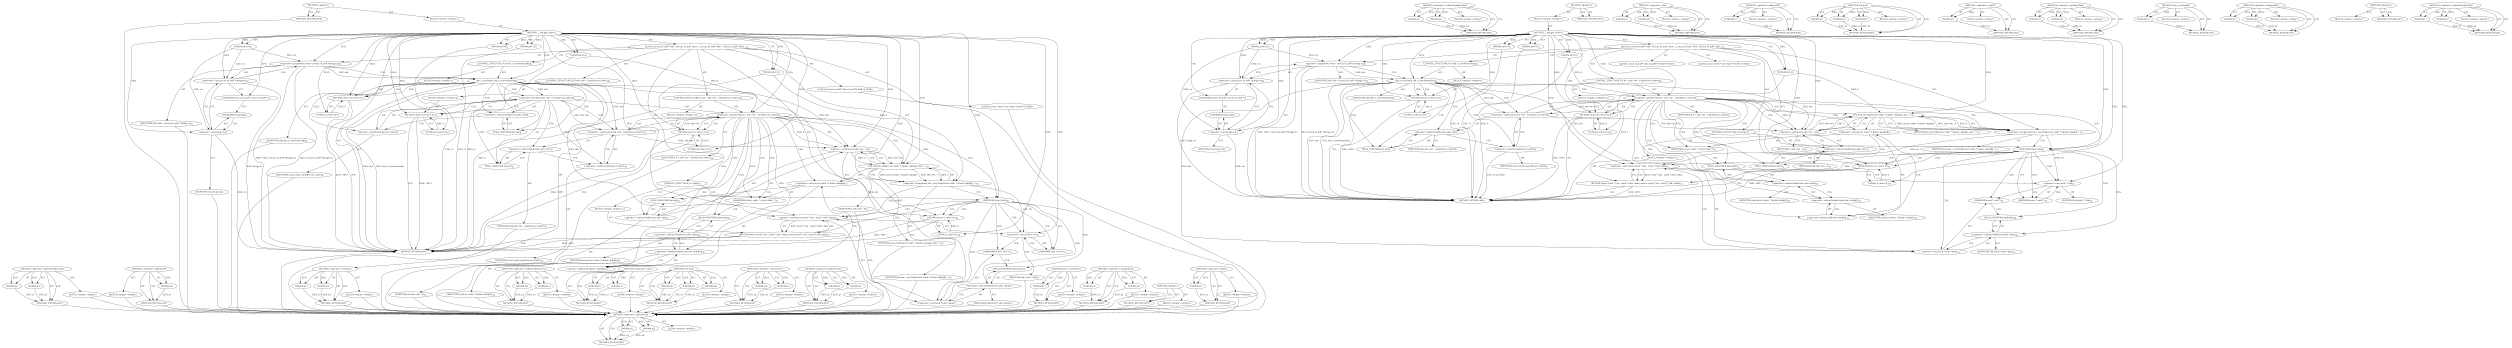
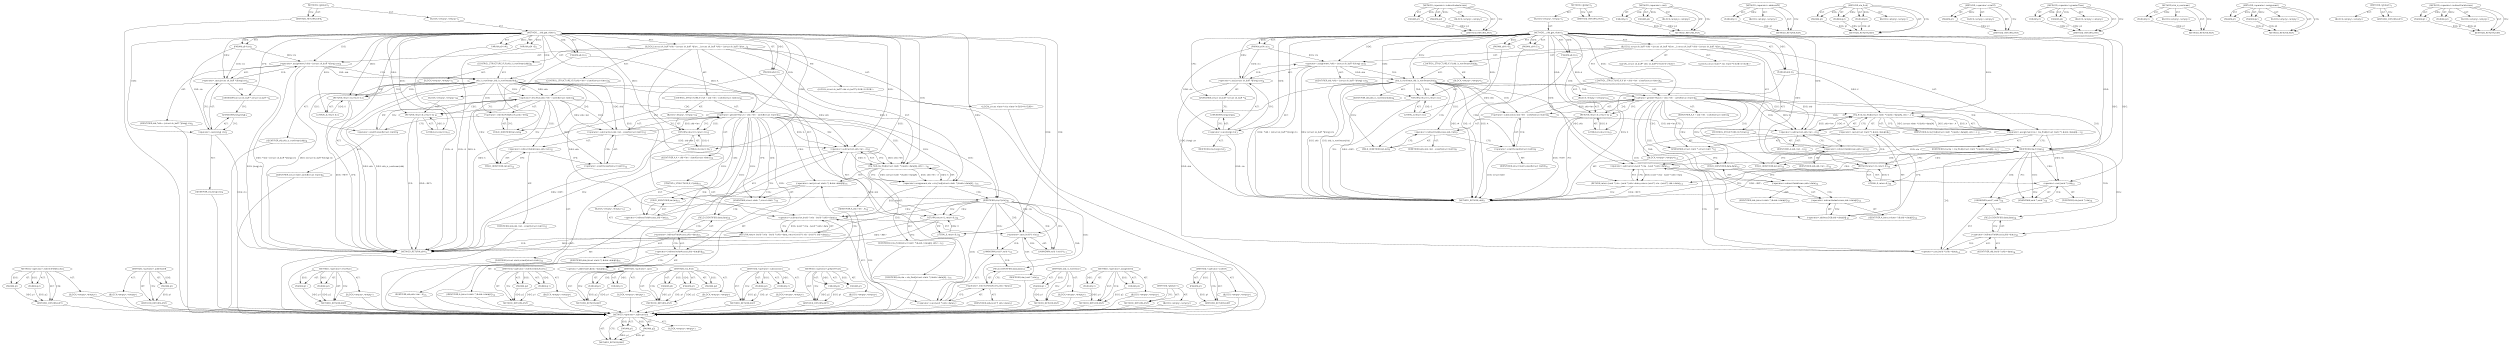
(554, 230) -> (563, 89)
